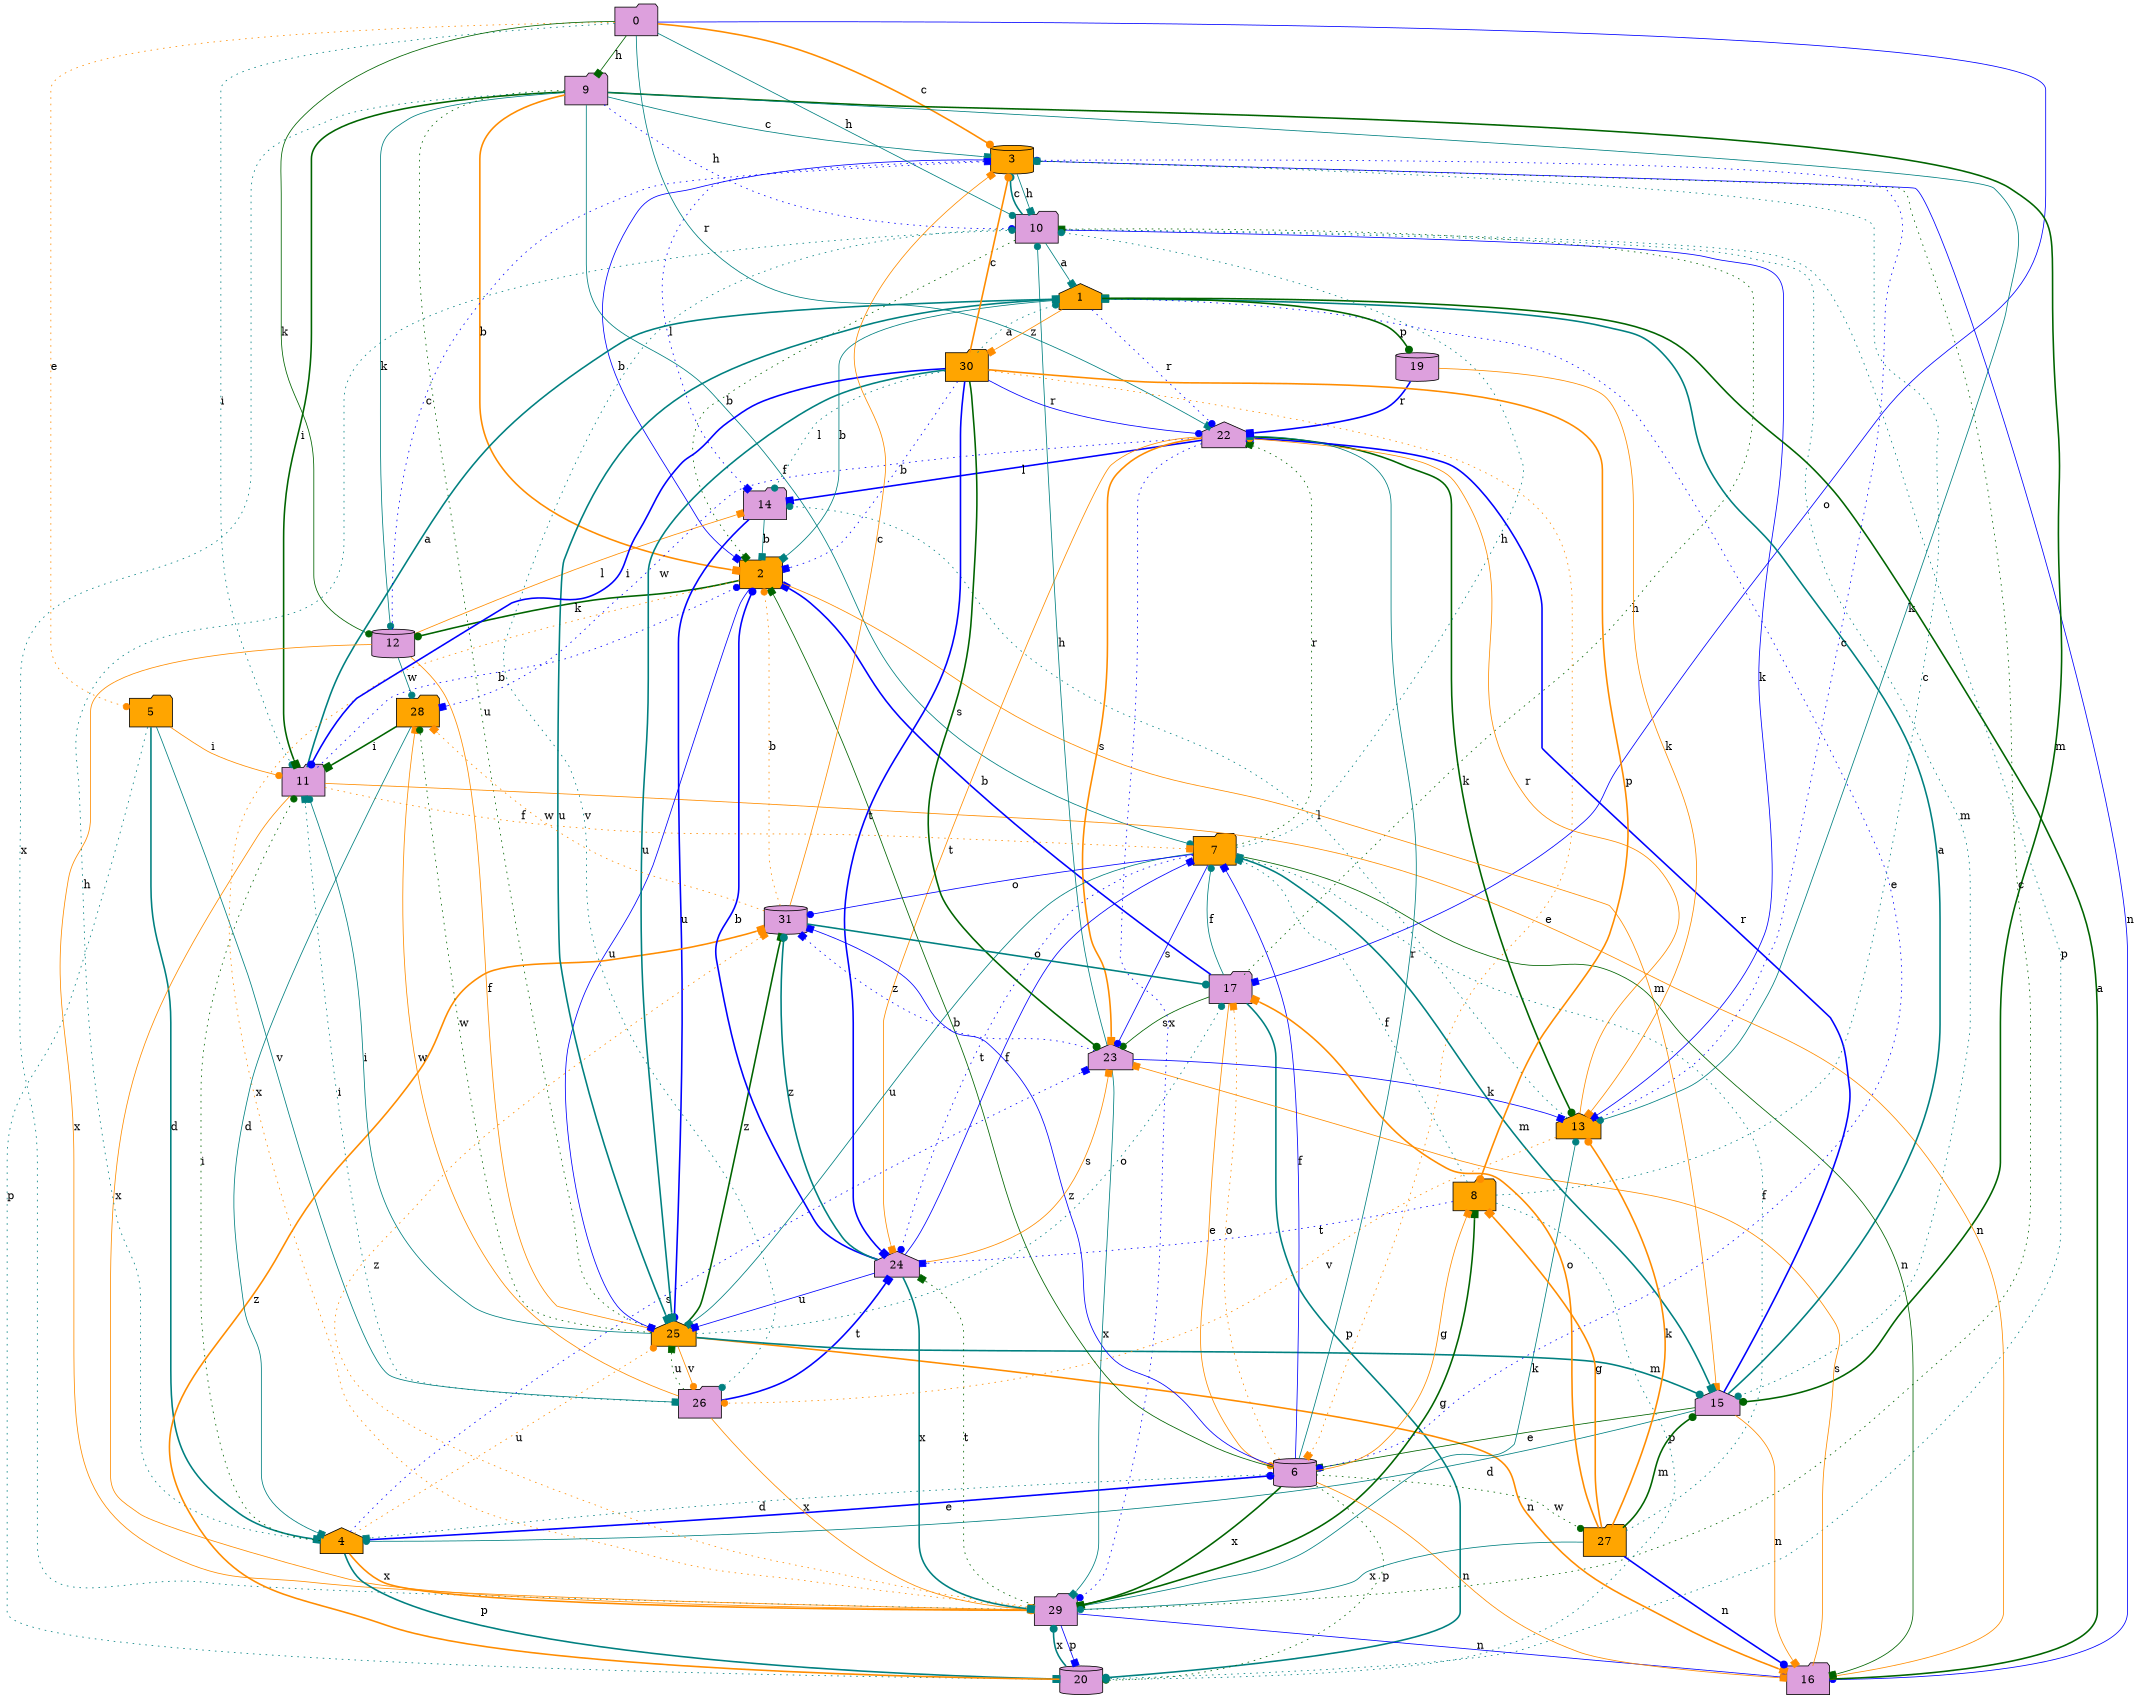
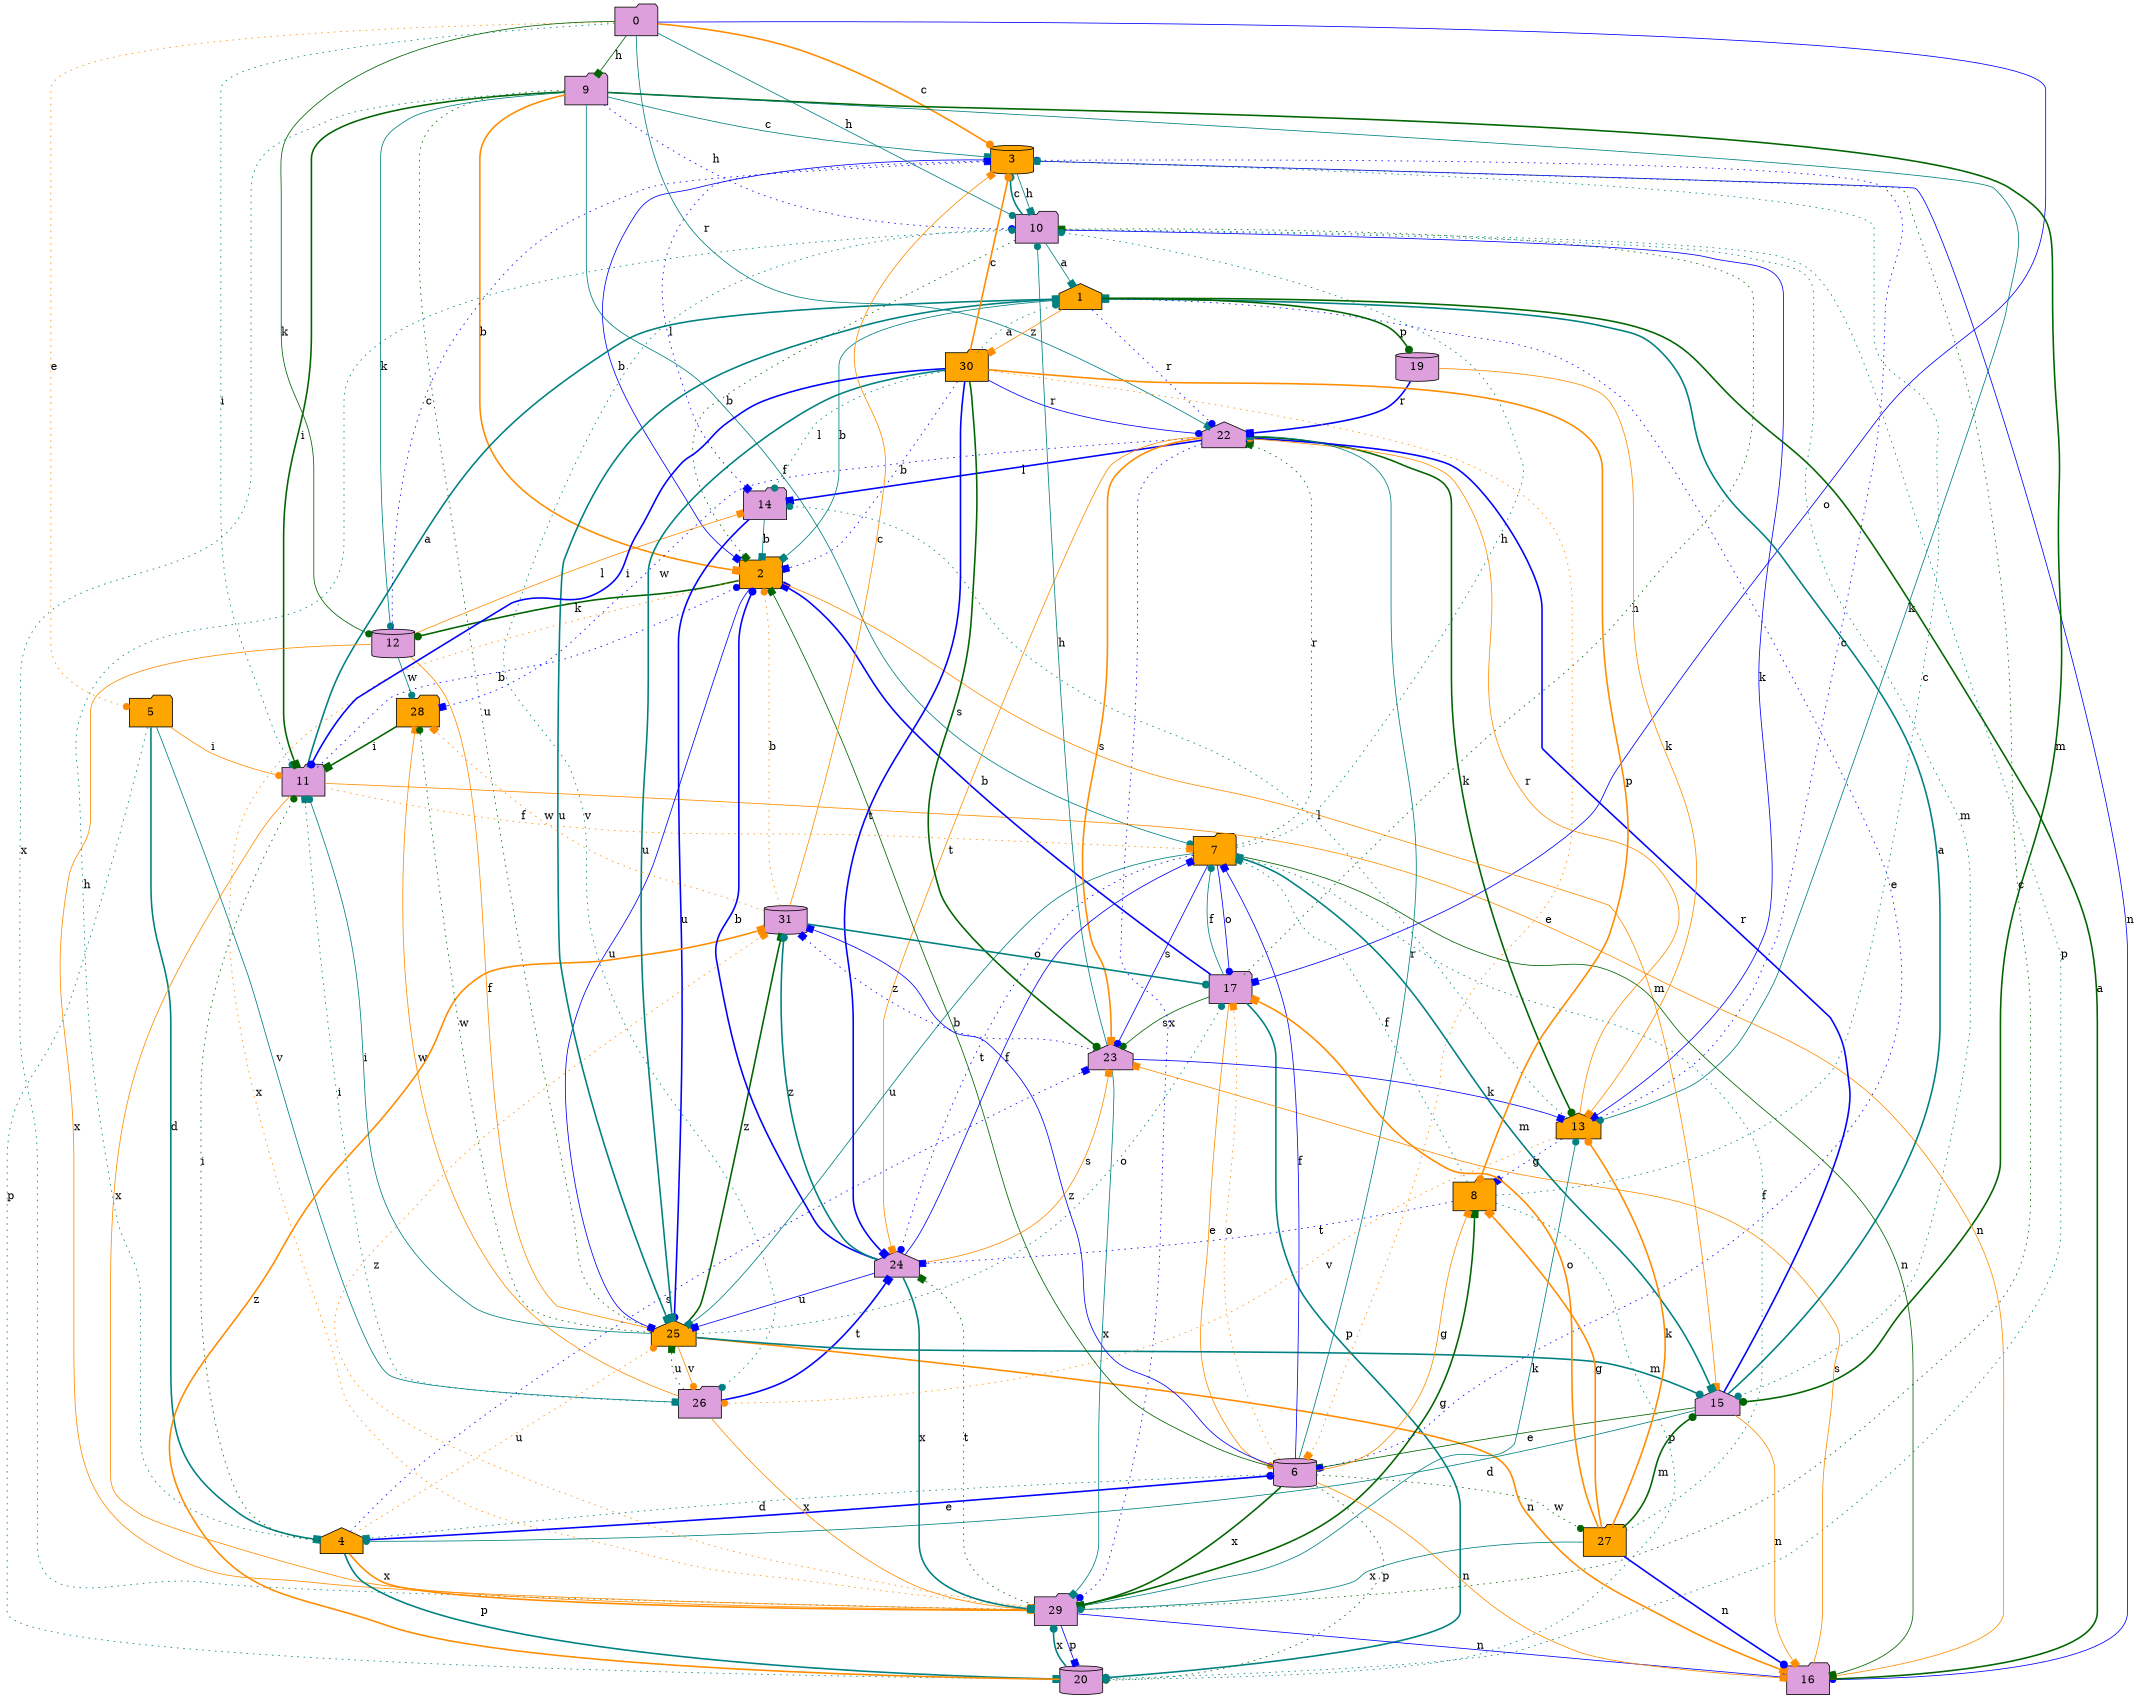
(1003, 881) -> (1224, 916)
(242, 1127) -> none
none -> (1529, 1160)
